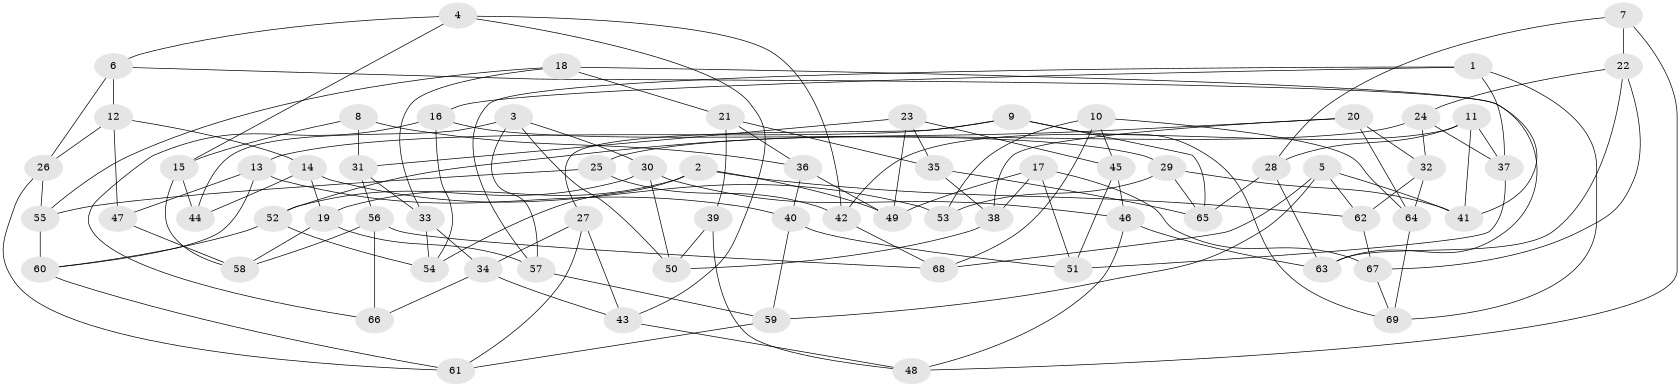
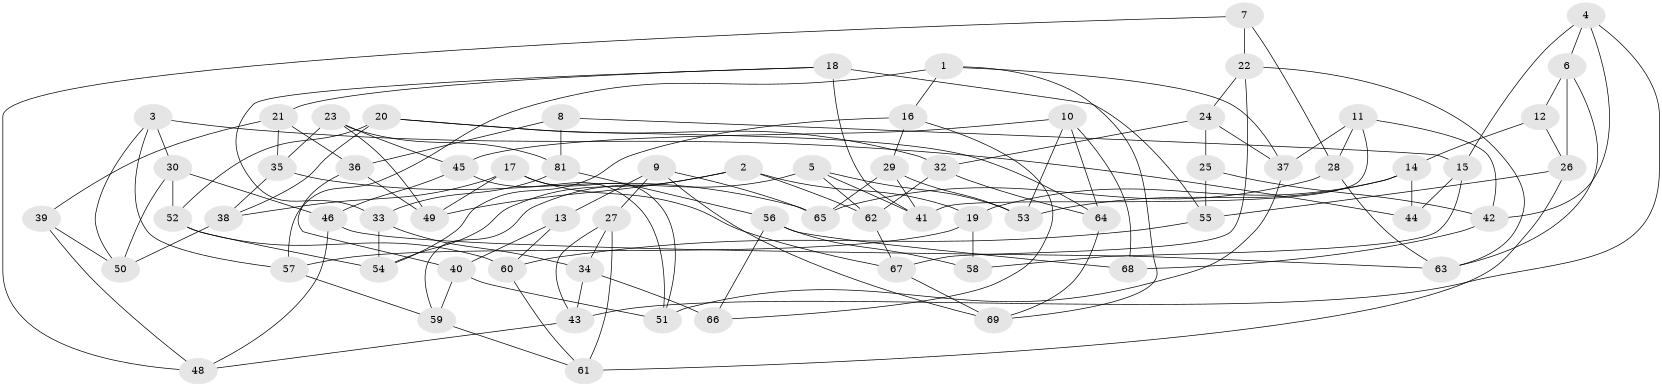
(358, 168) -> (561, 168)
(118, 219) -> none
(1142, 244) -> (893, 186)
